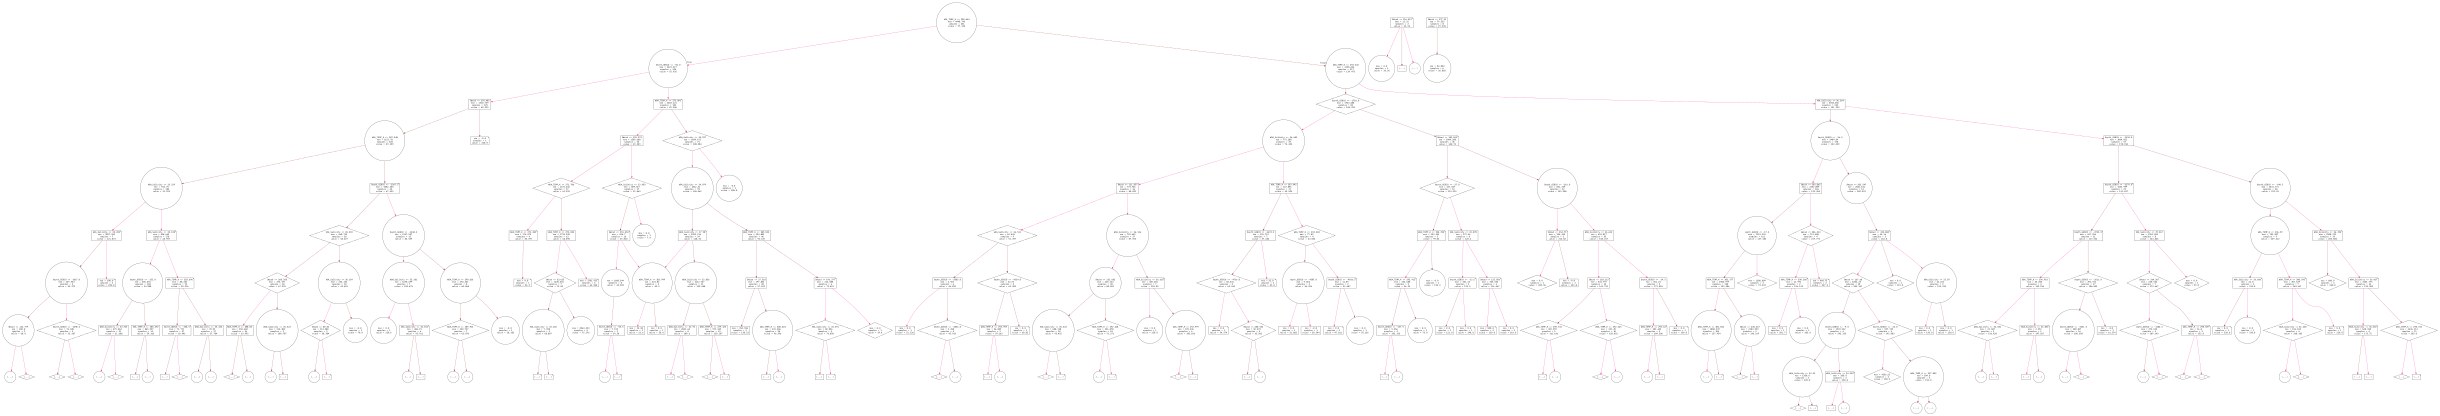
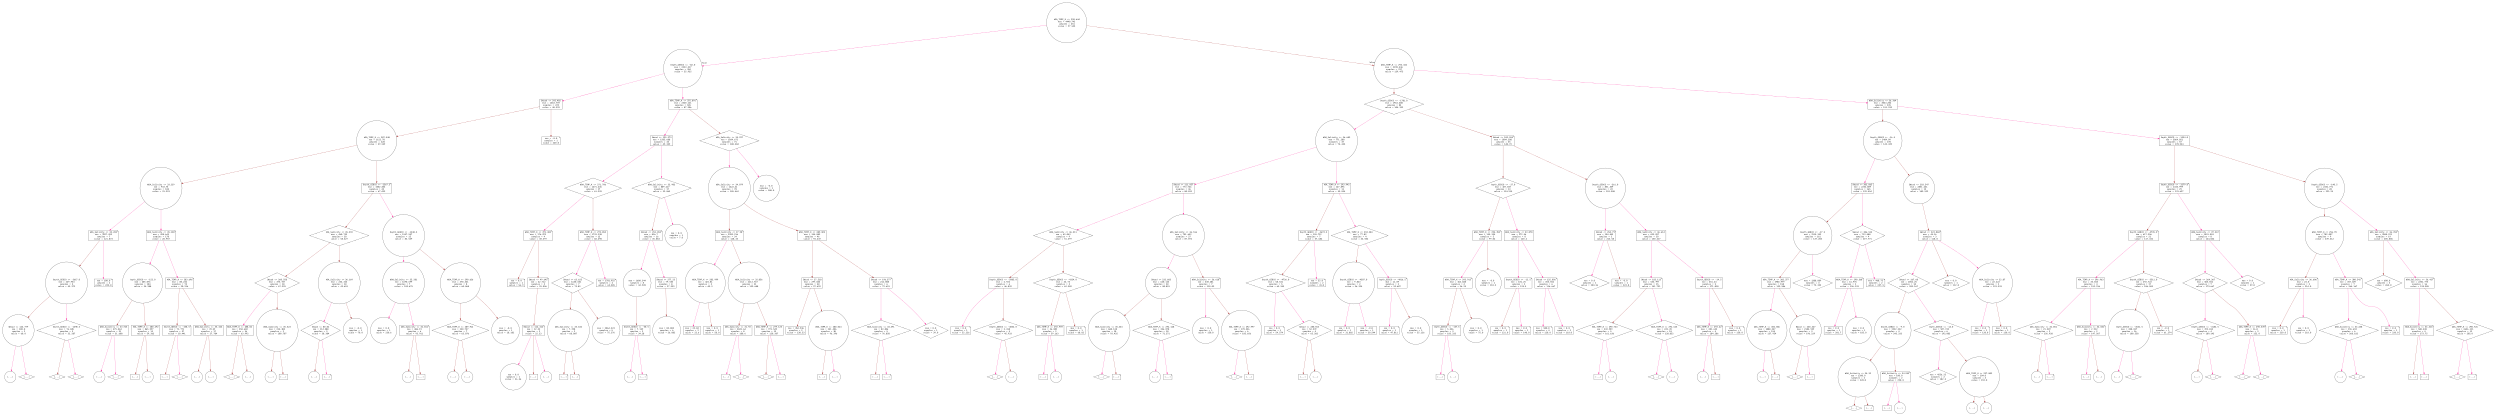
(629, 254) -> (658, 259)
none -> (538, 283)
